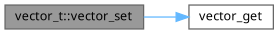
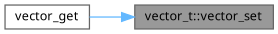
(160, 17) -> (105, 17)
